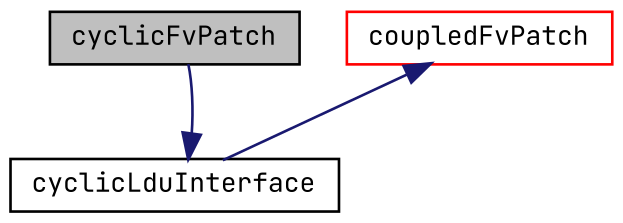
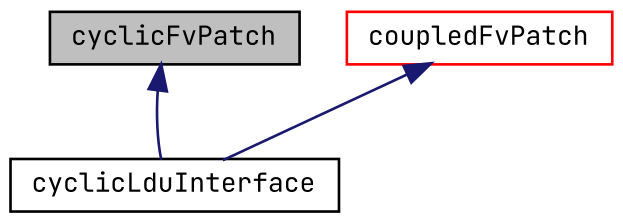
(192, 99) -> (157, 125)
